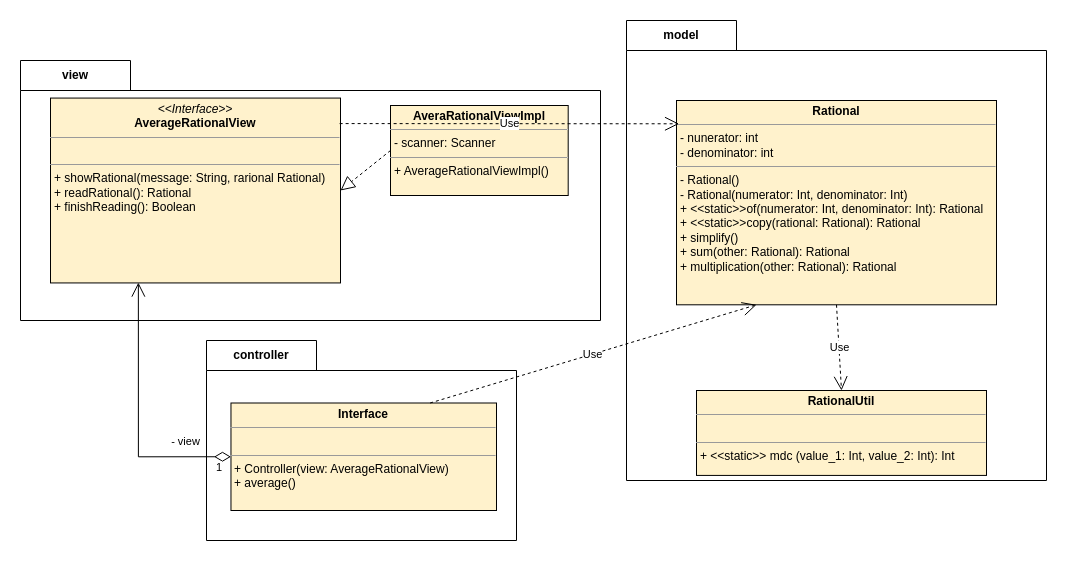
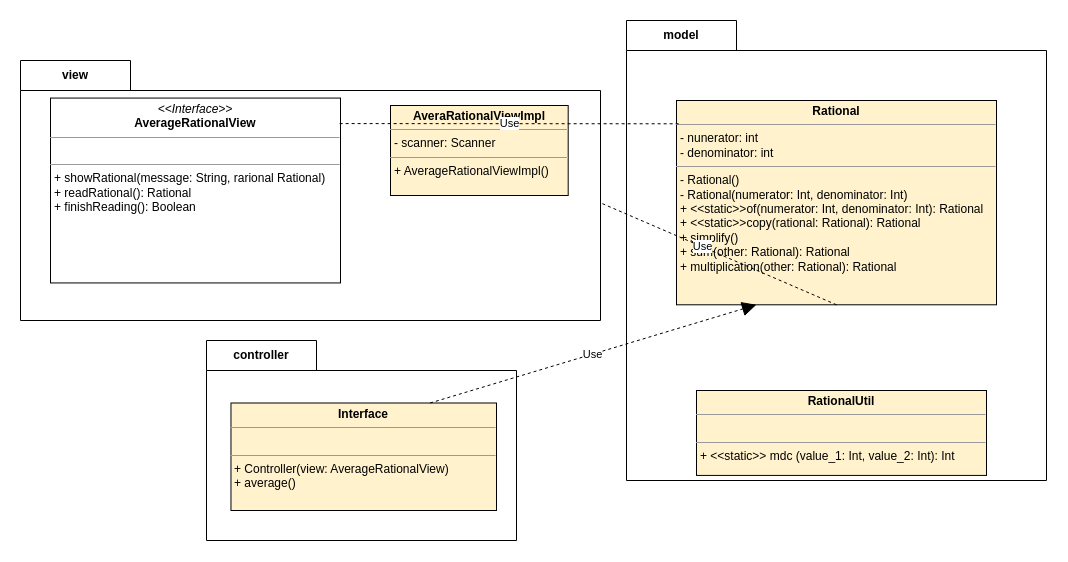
(673, 124) -> (673, 124)
(371, 166) -> none
(196, 191) -> (196, 191)
(748, 307) -> (742, 309)
(839, 346) -> (719, 254)
(138, 410) -> none
